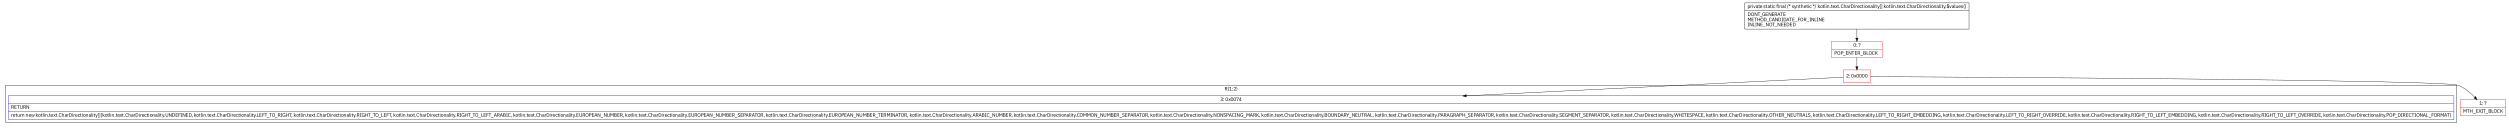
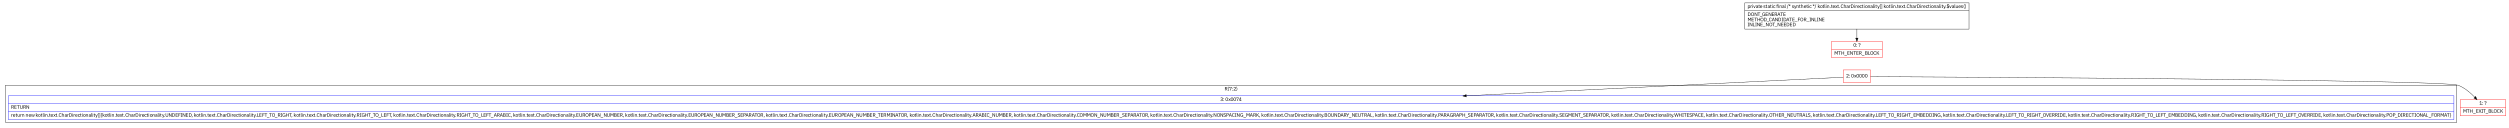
(1856, 53) -> (1857, 53)
(1857, 62) -> none
(1231, 89) -> (1231, 89)
